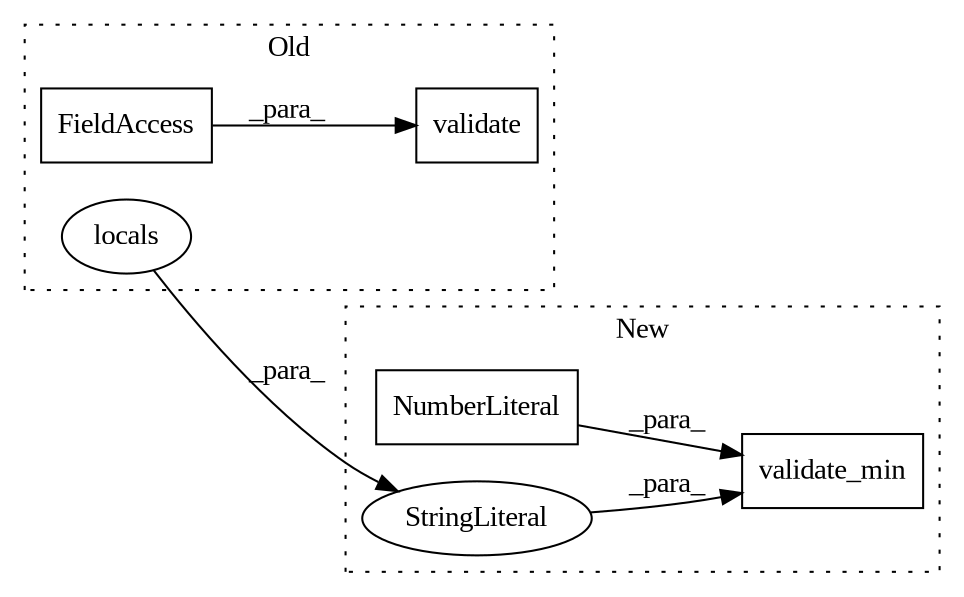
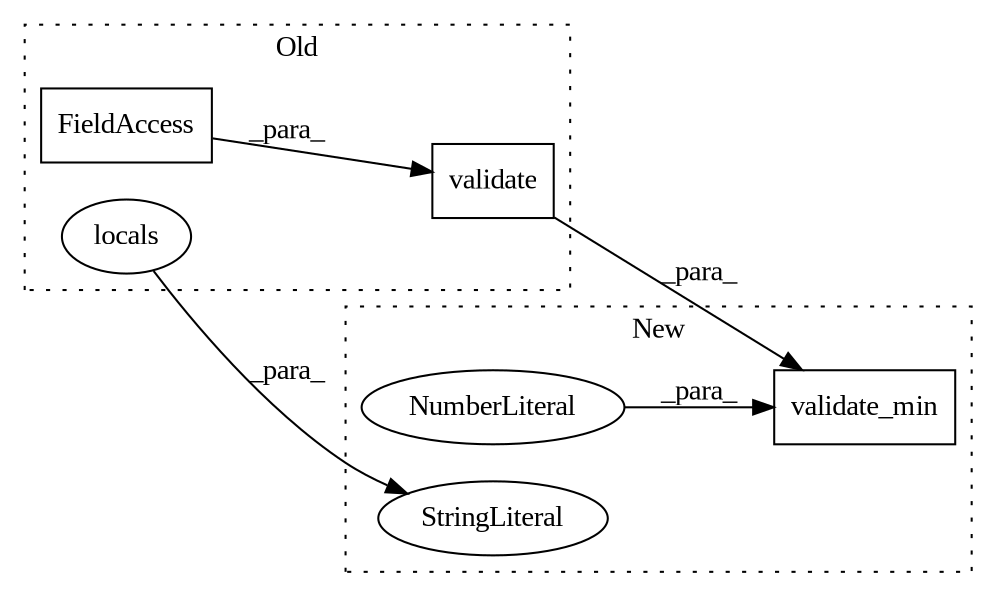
(477, 407) -> (493, 407)
(656, 506) -> (669, 288)
